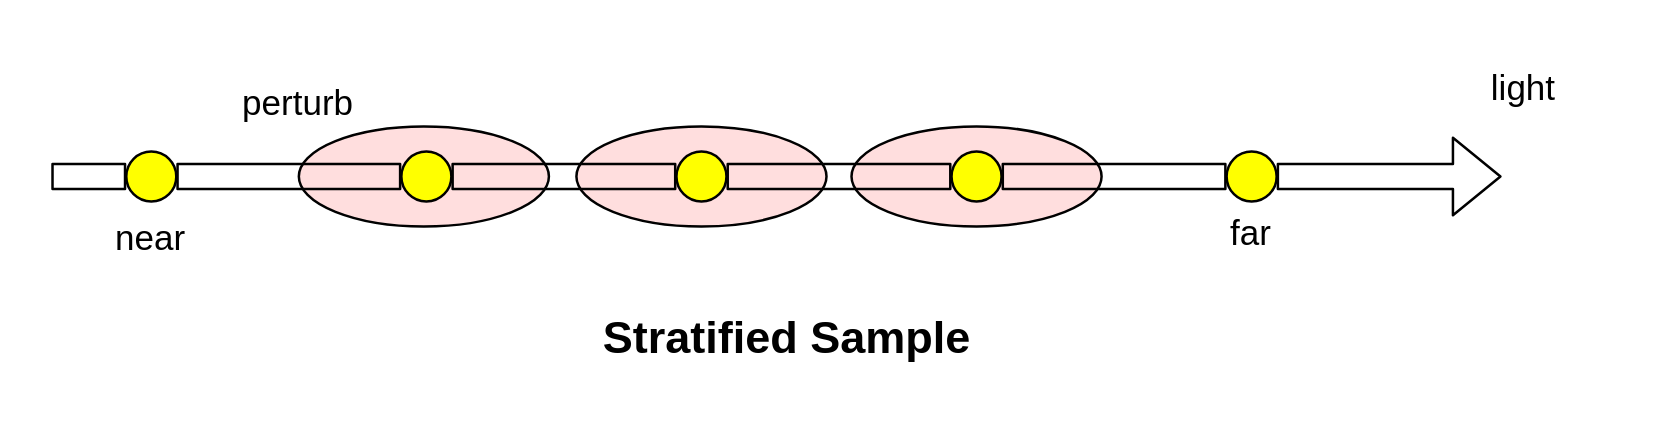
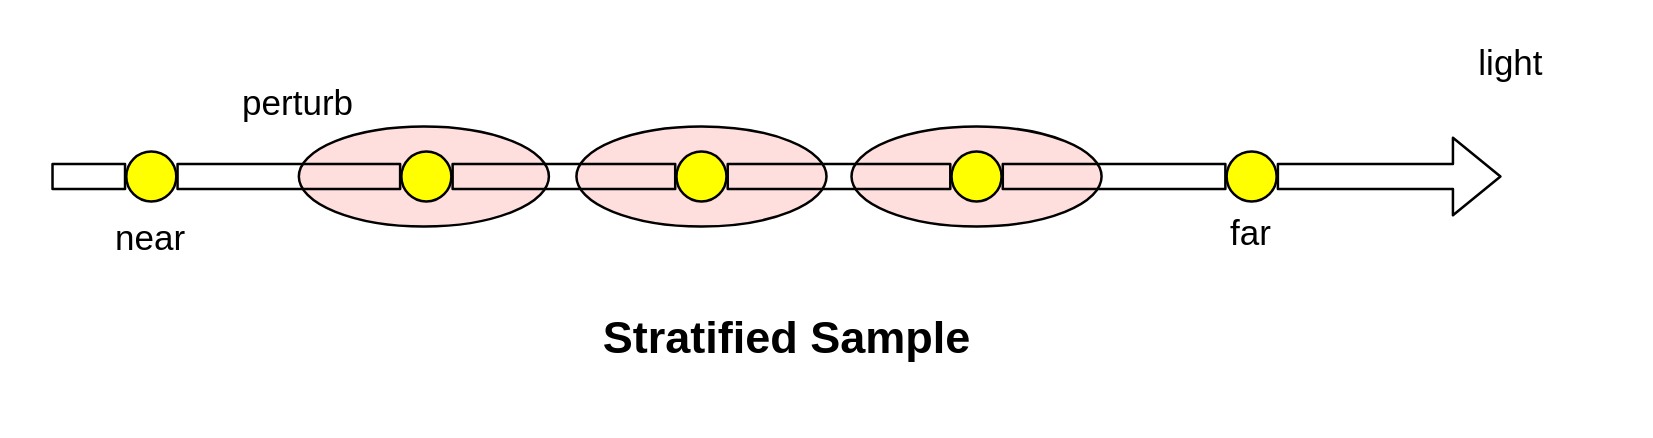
(1524, 89) -> (1511, 64)
